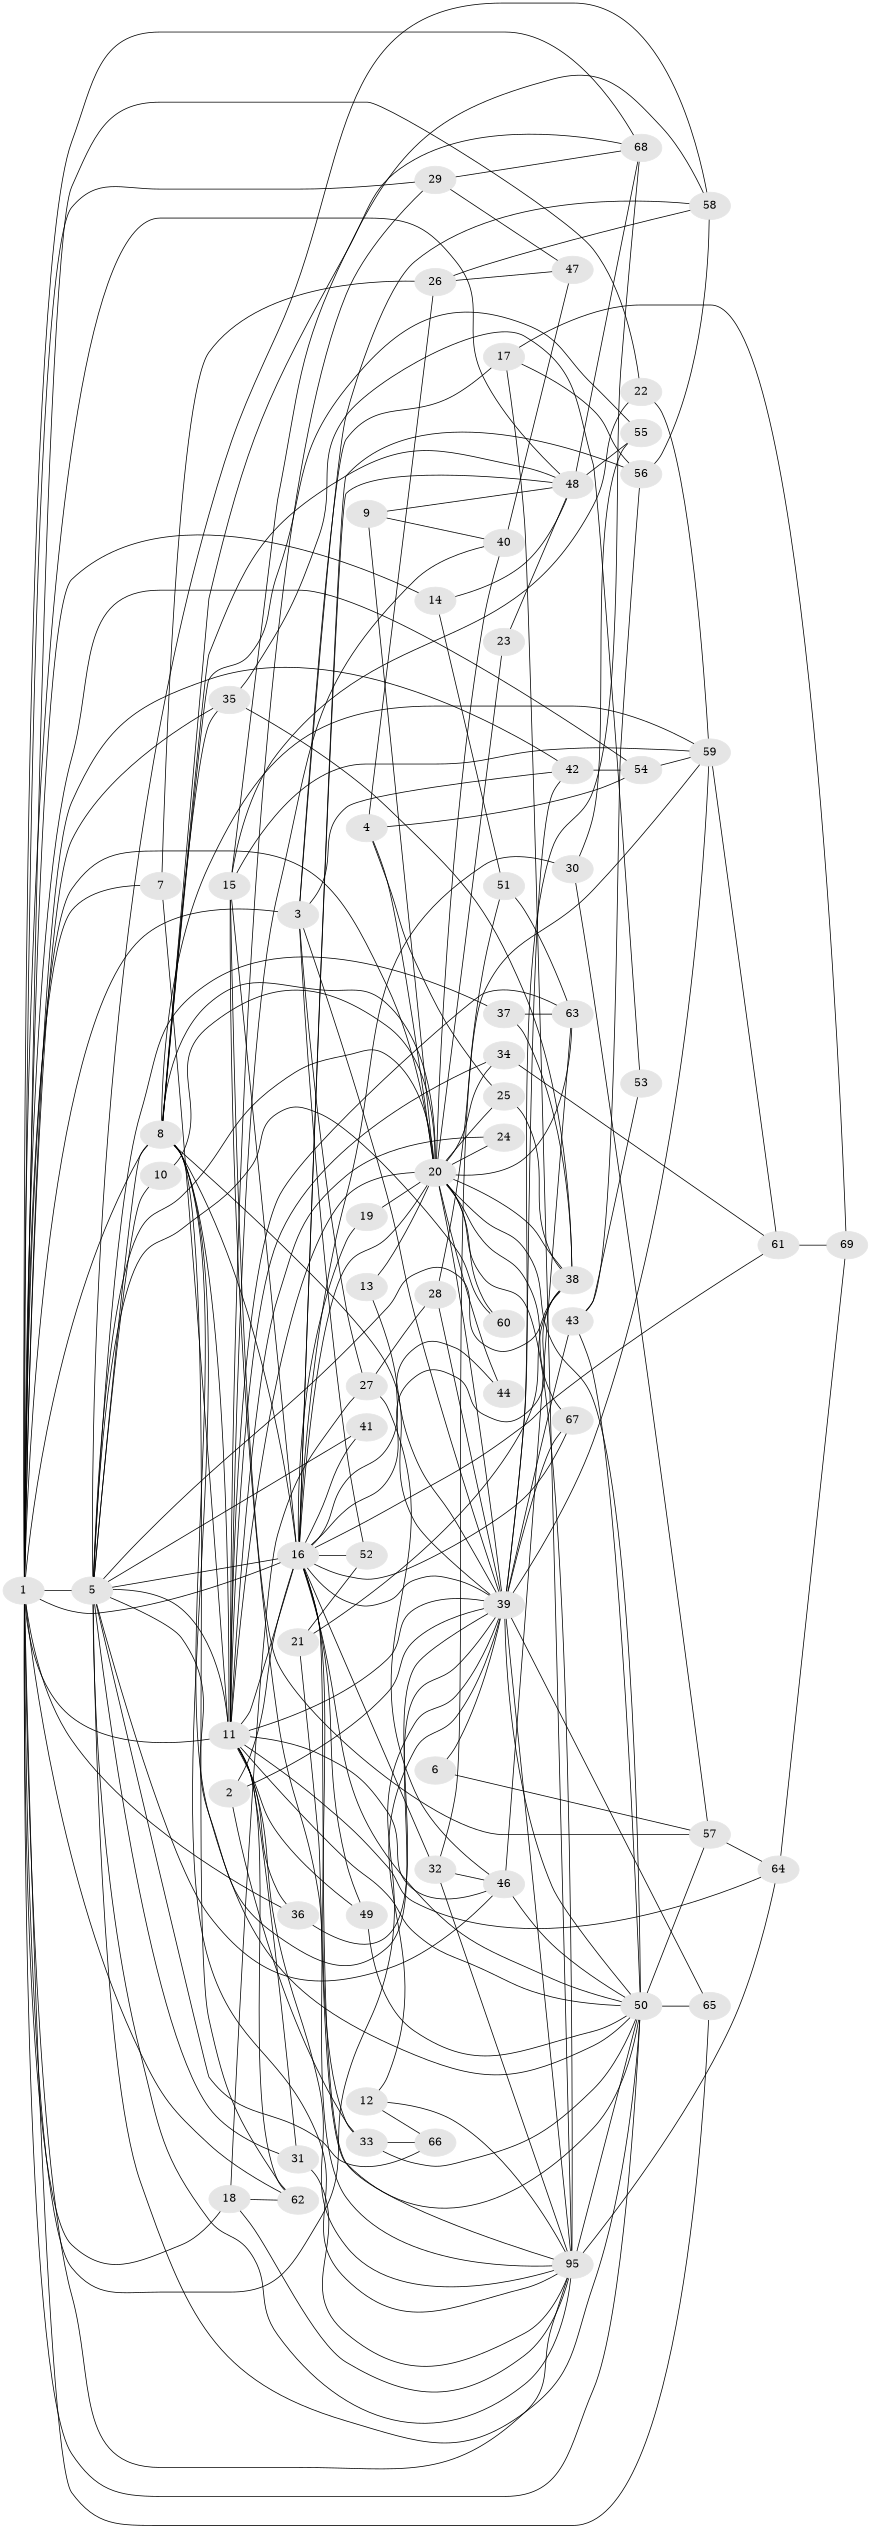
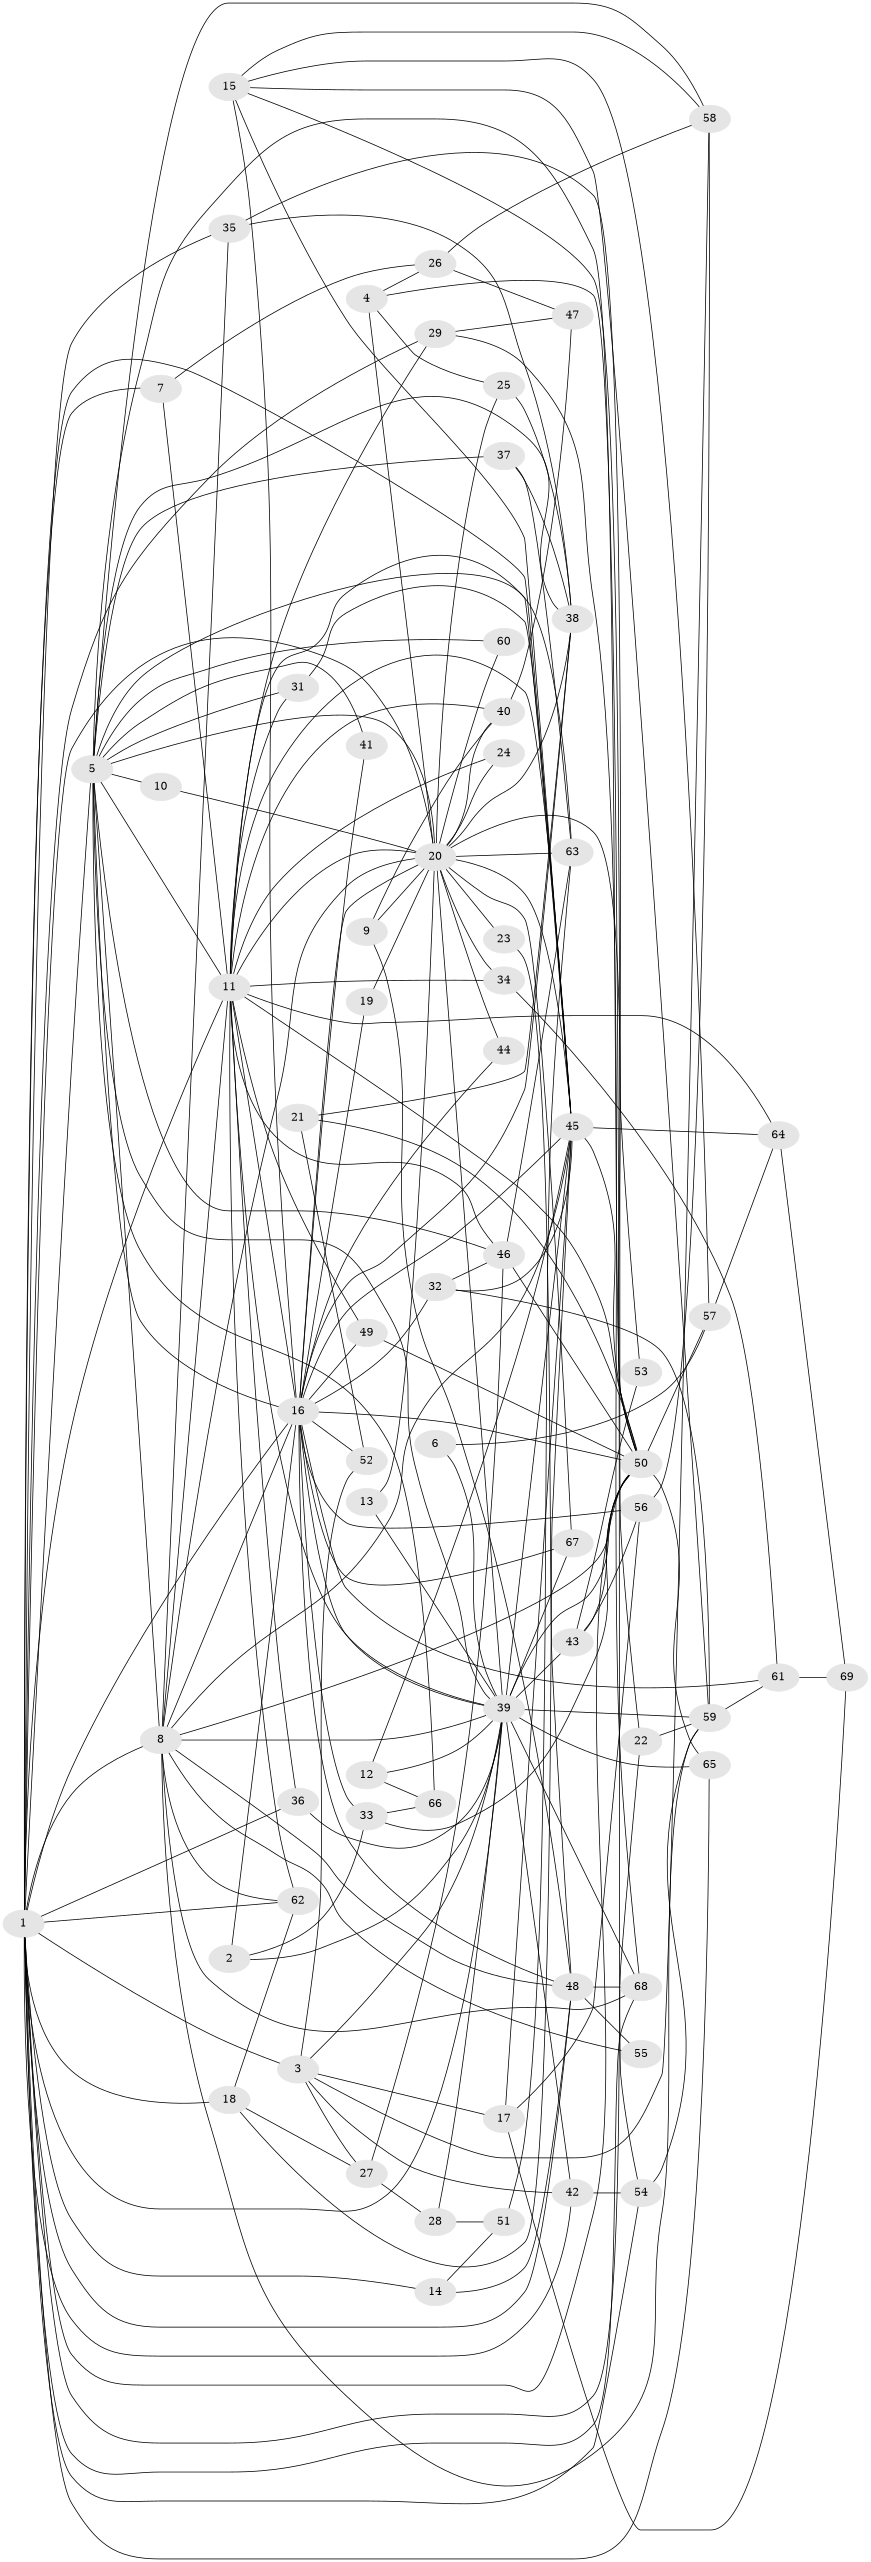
(573, 869) -> none
(573, 2265) -> (573, 1127)
